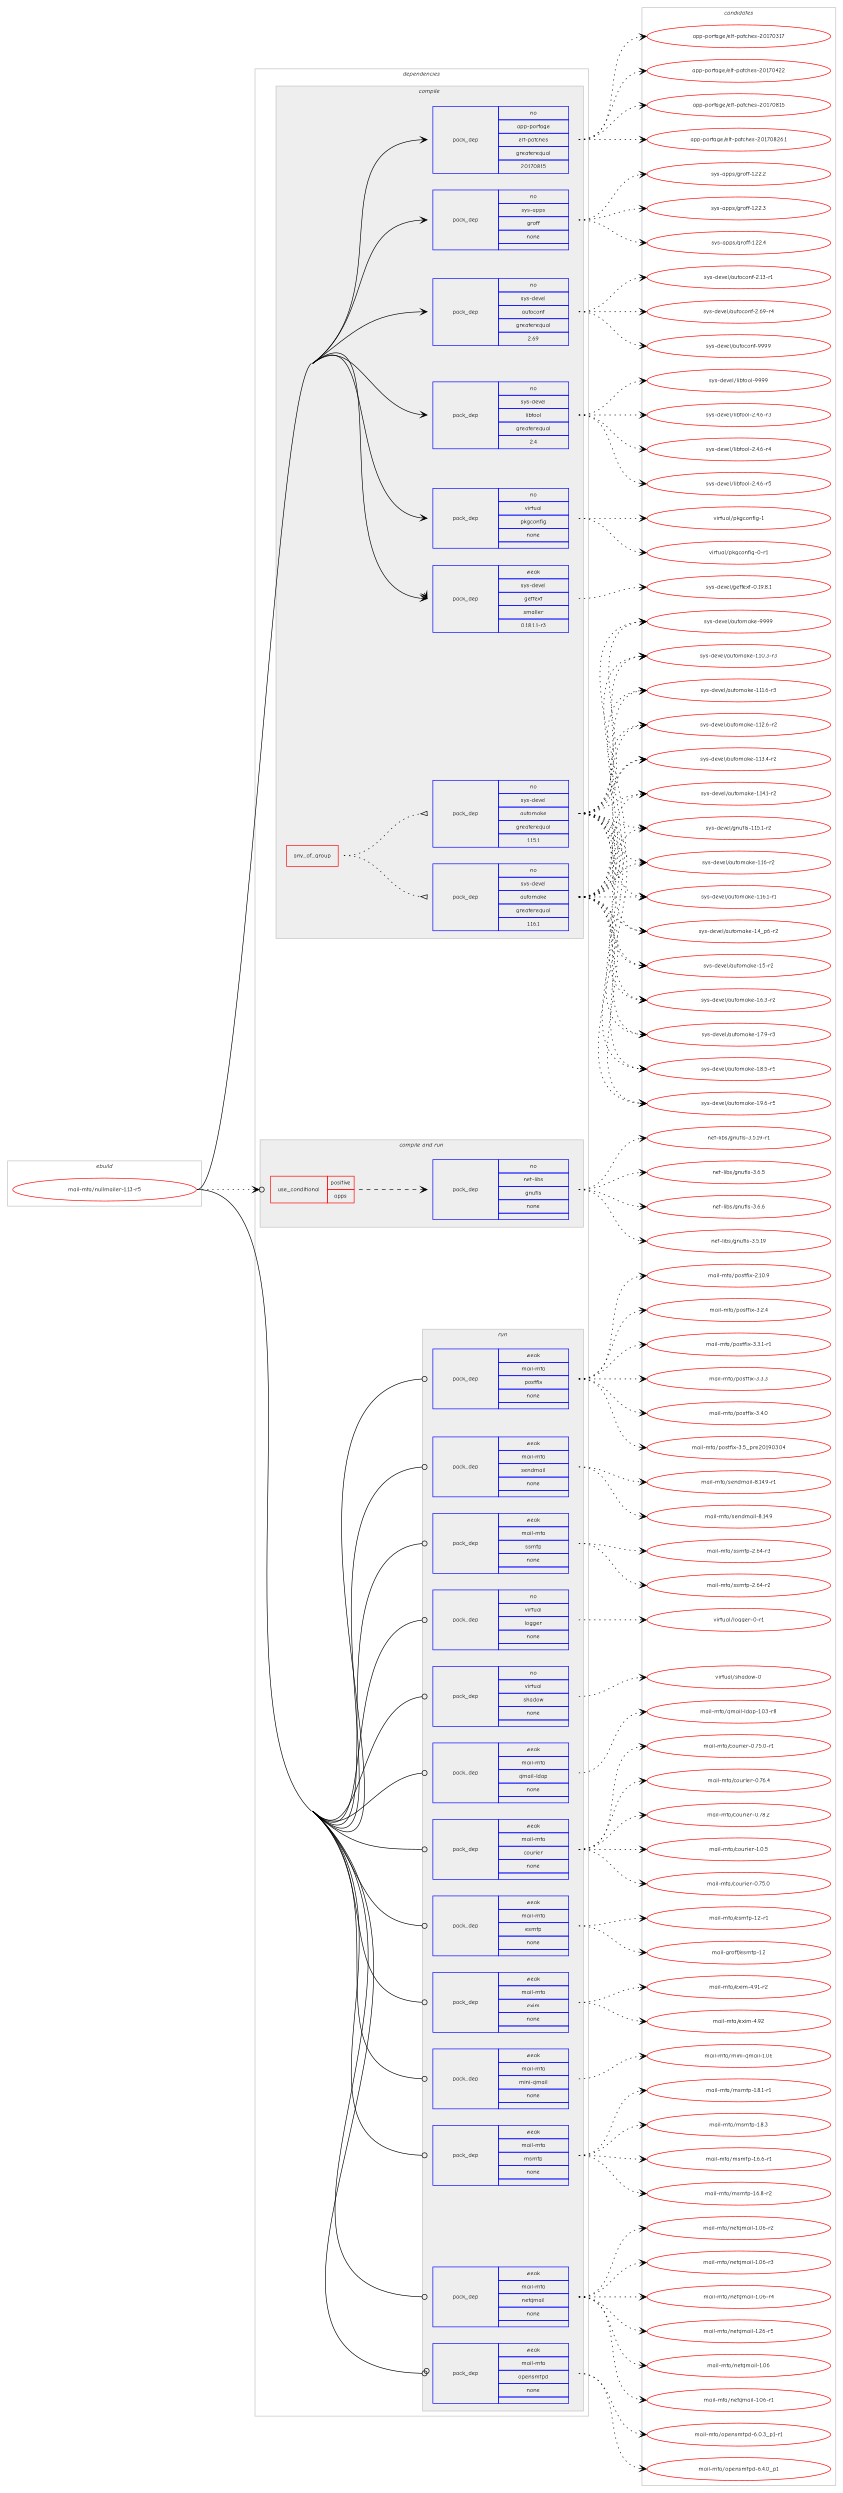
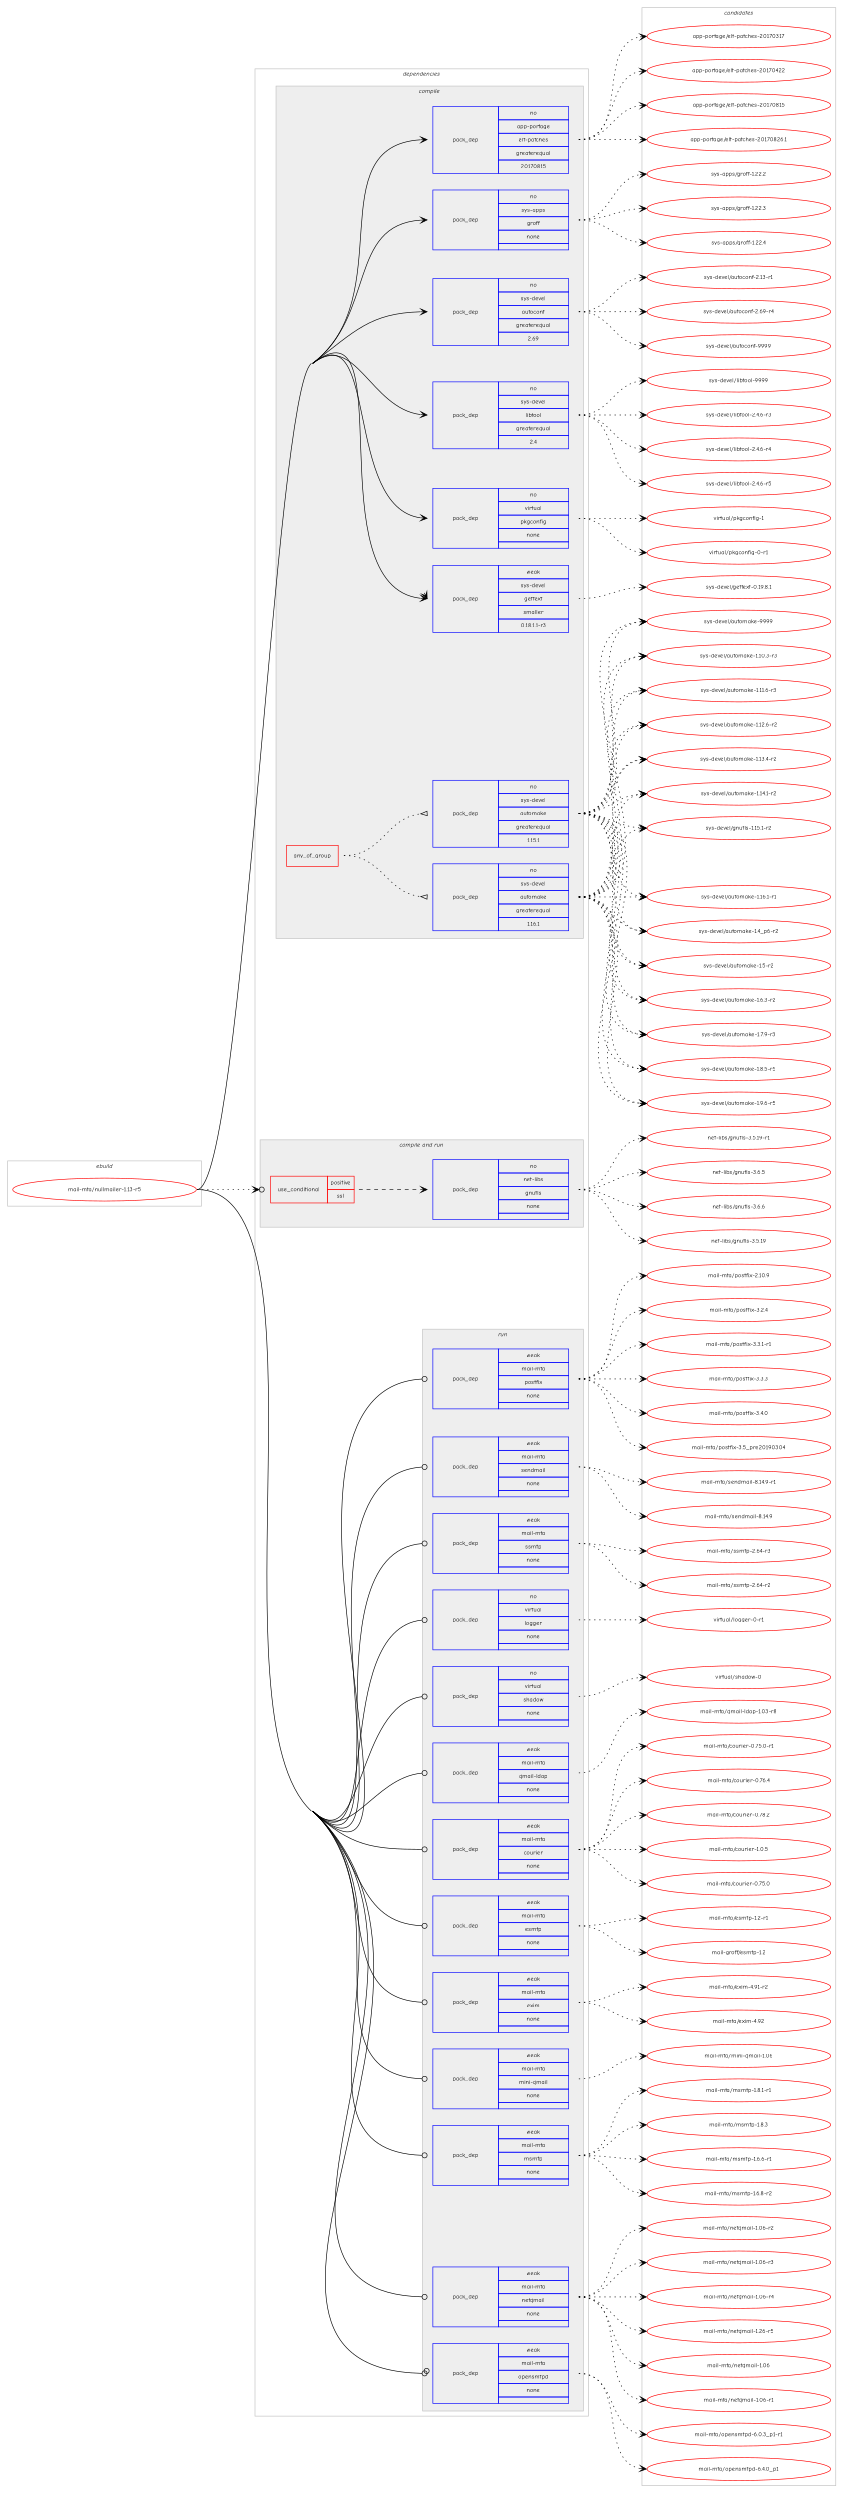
(739, 863) -> none
(341, 1196) -> (341, 1196)
